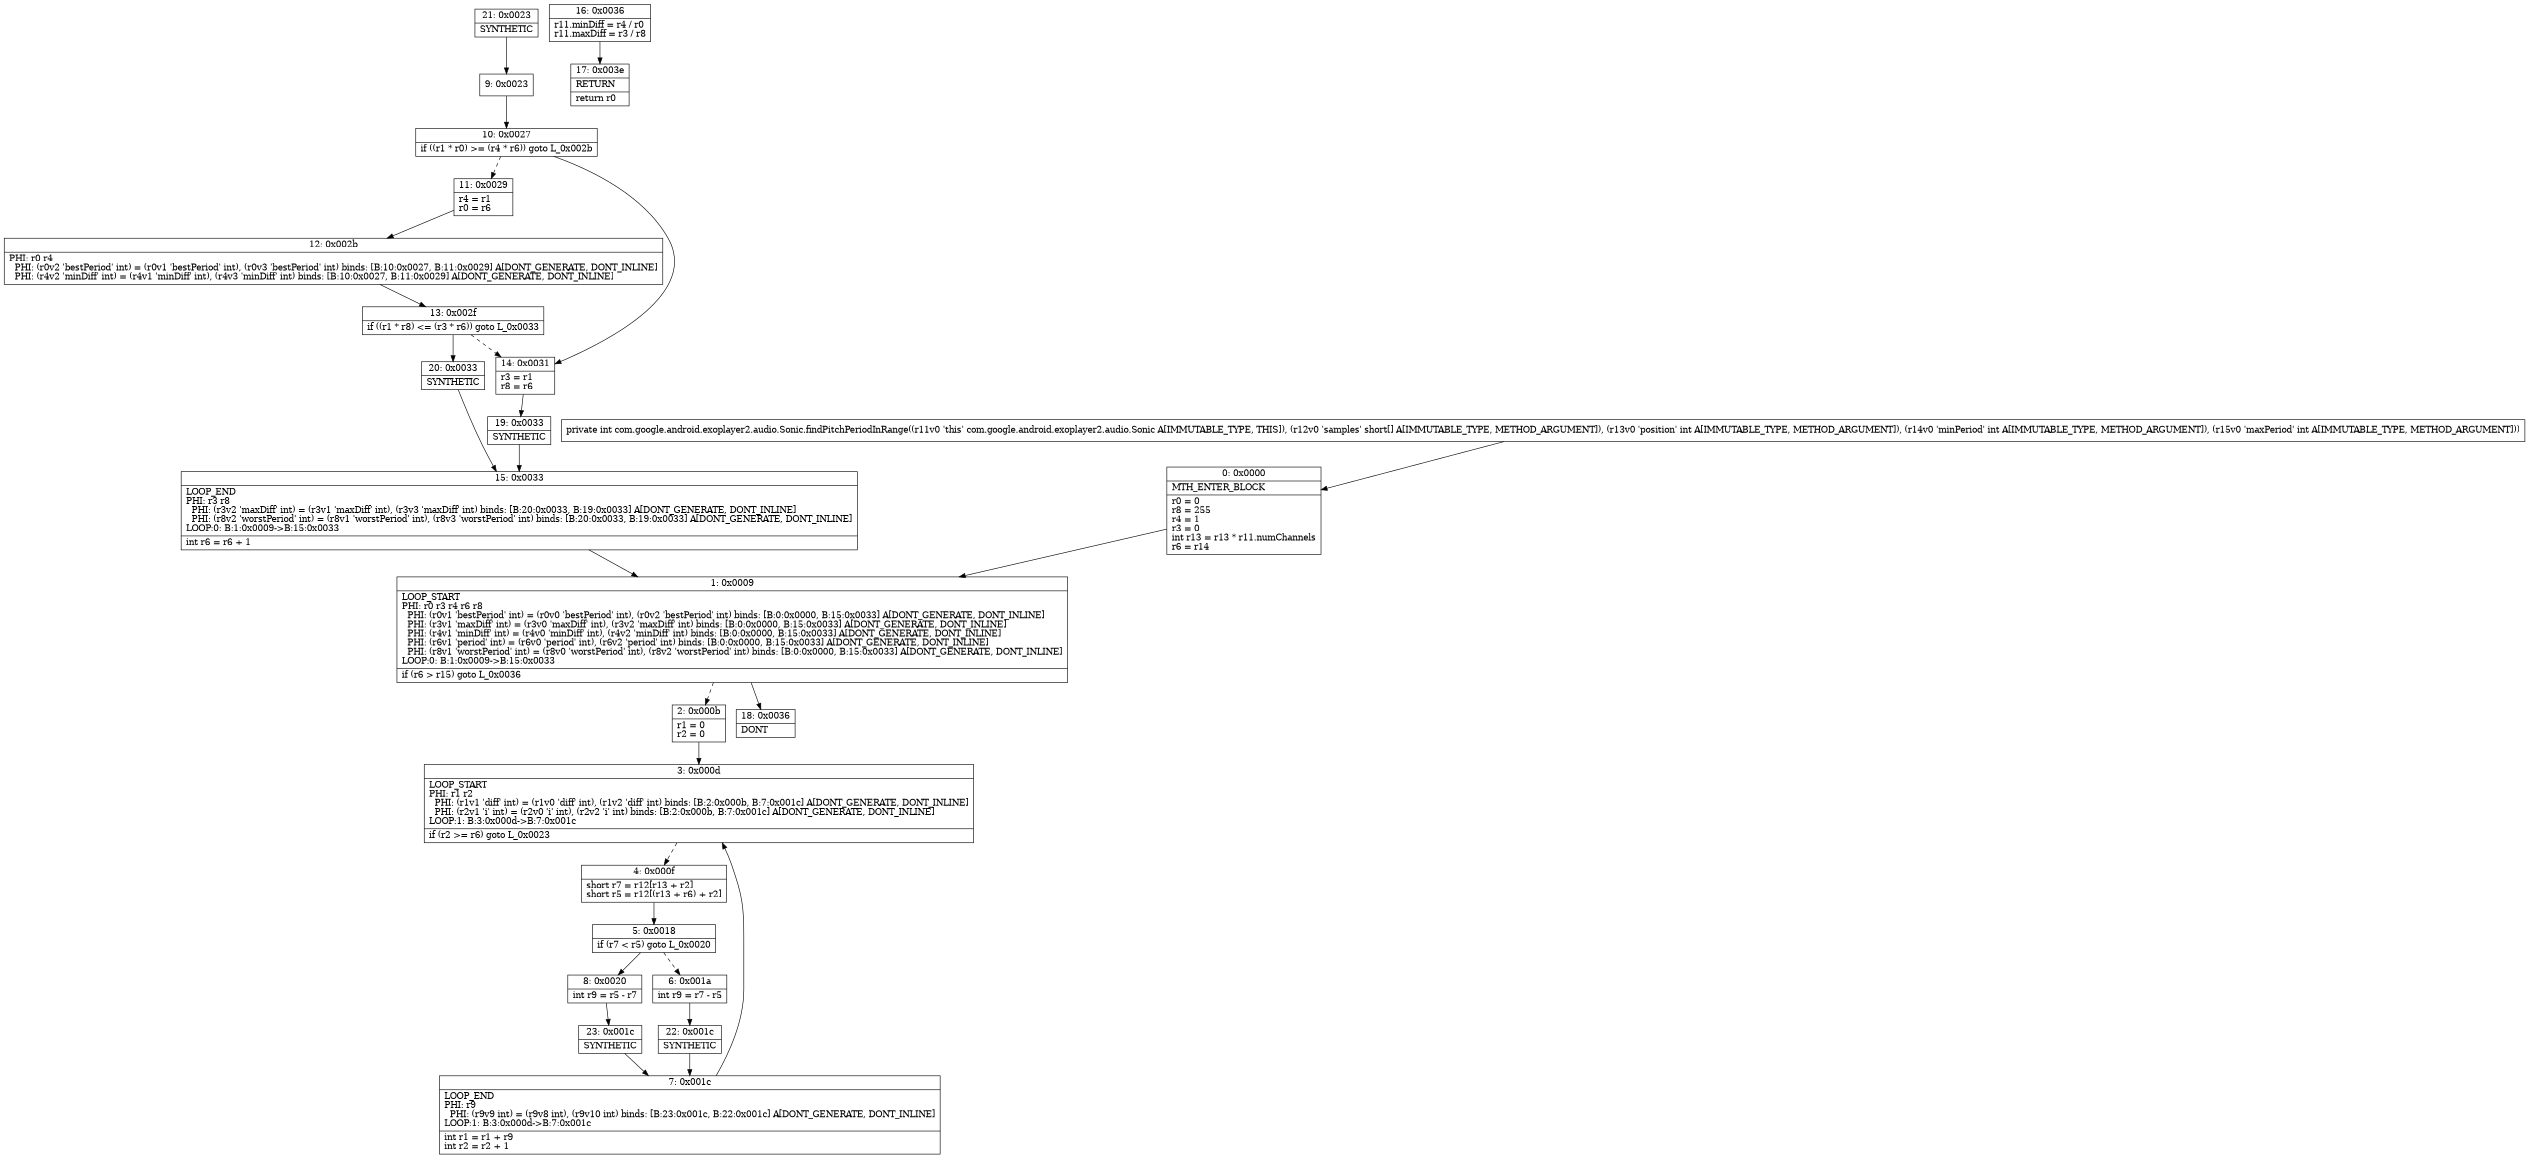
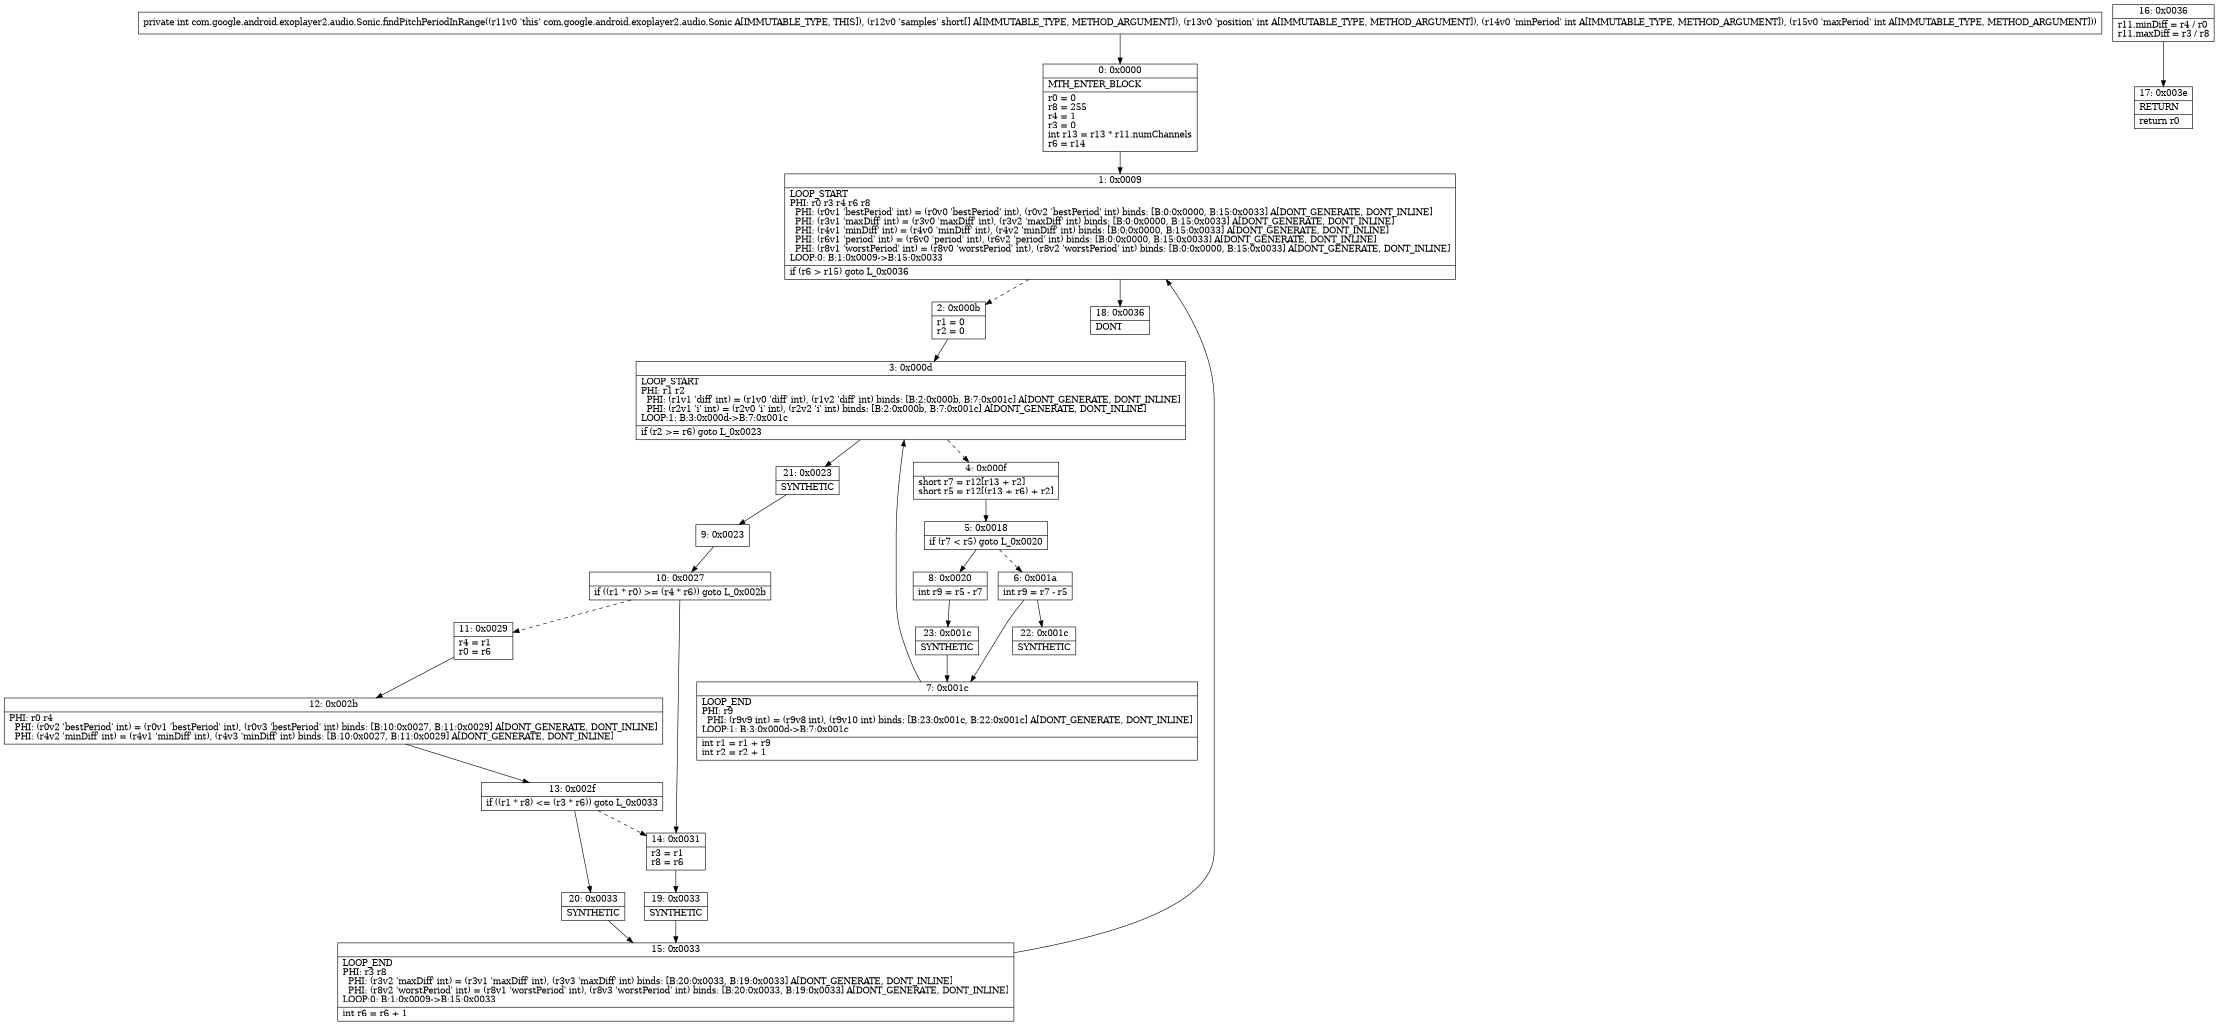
none -> (845, 451)
(690, 1061) -> (998, 637)
